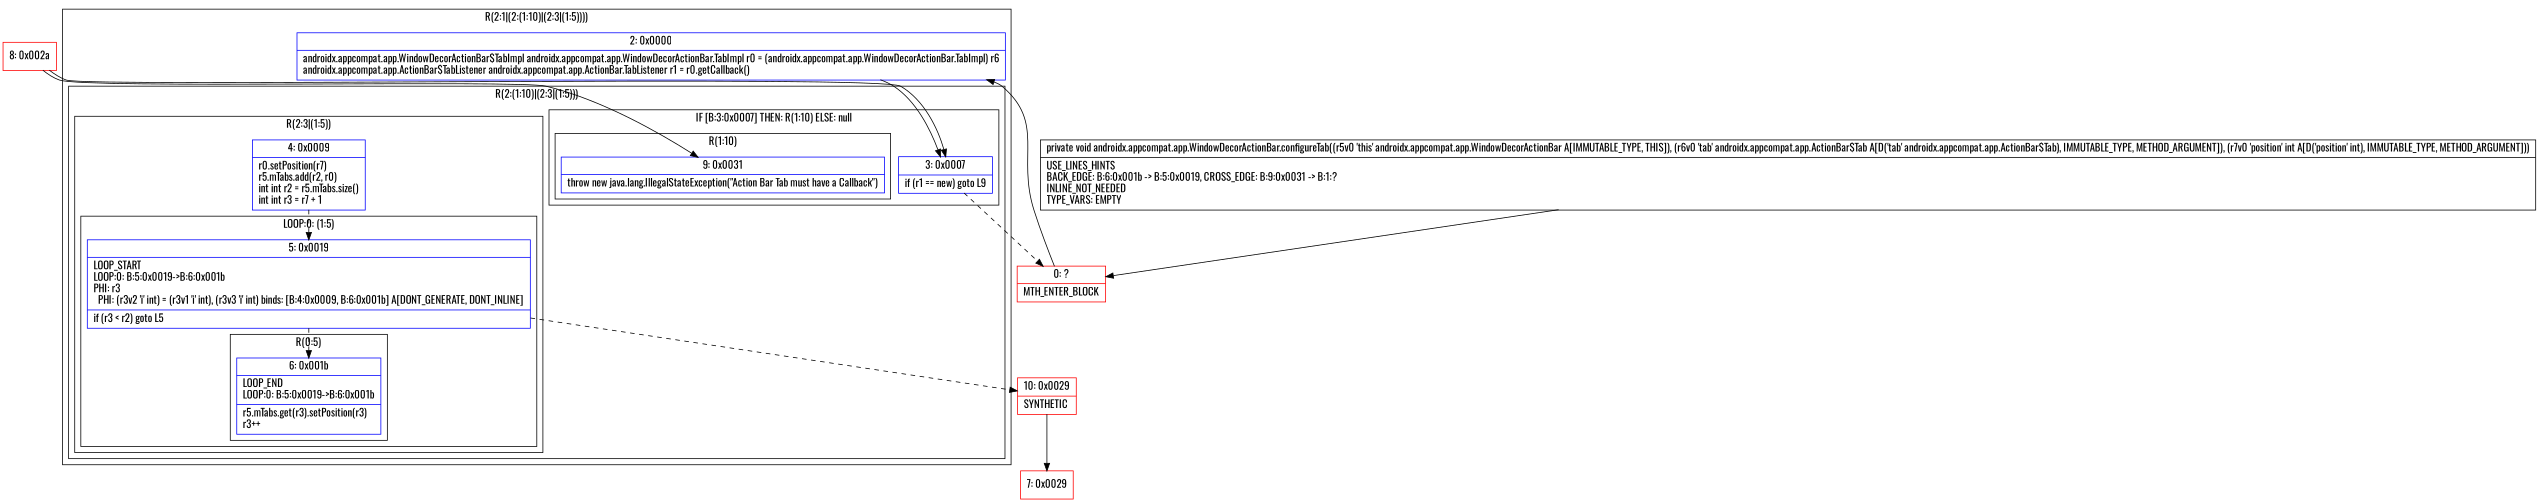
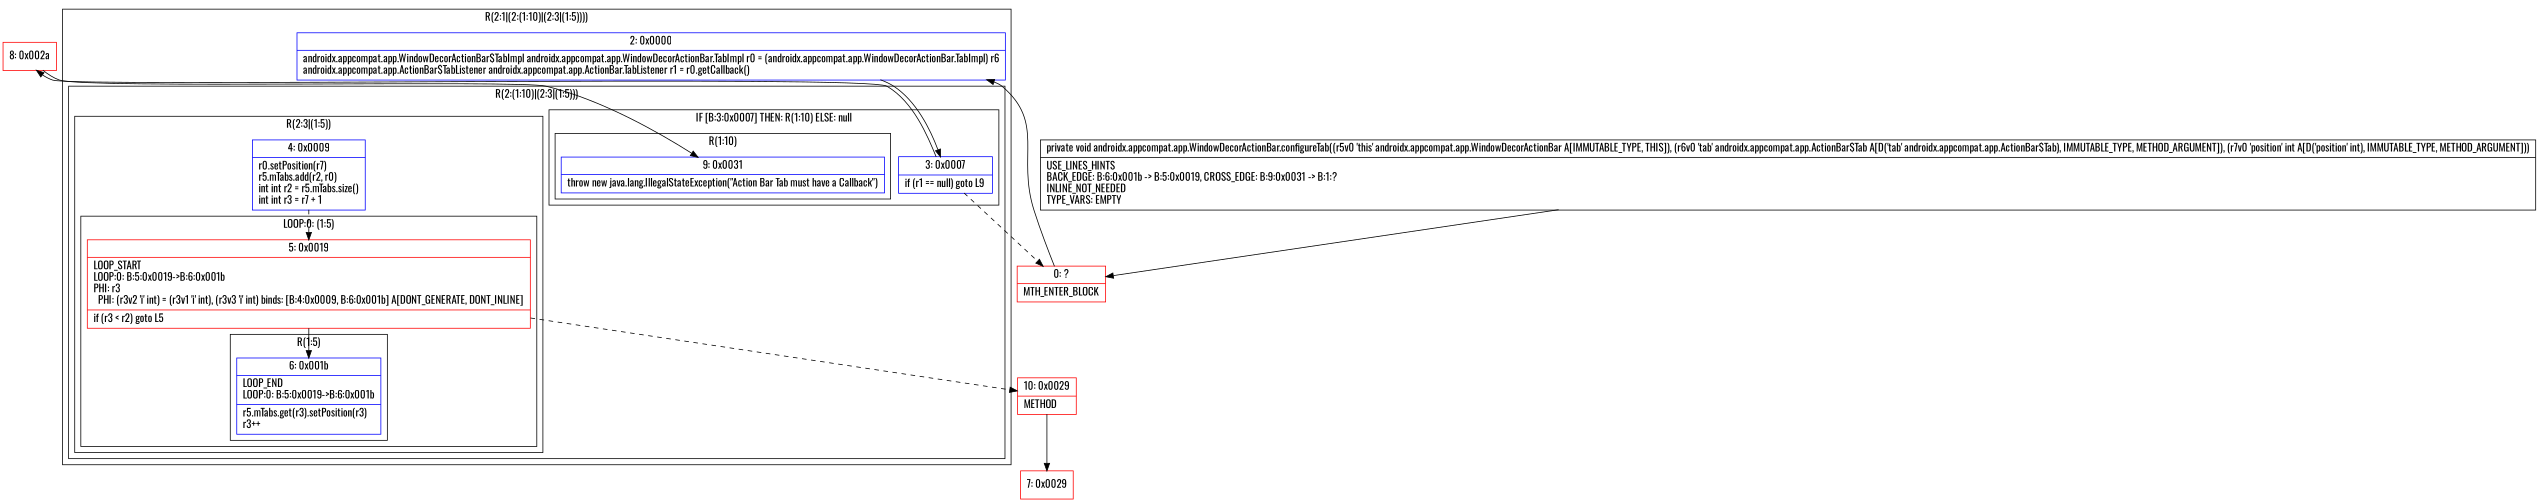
(559, 81) -> (555, 81)
(946, 184) -> (945, 184)
(309, 284) -> (309, 284)
(309, 339) -> (309, 339)
(309, 343) -> (309, 343)
(1046, 405) -> (1040, 405)
